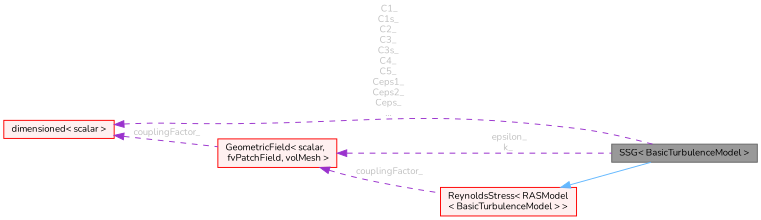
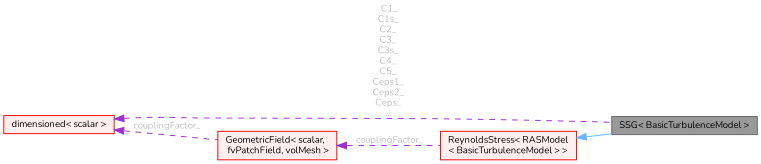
(479, 153) -> none
